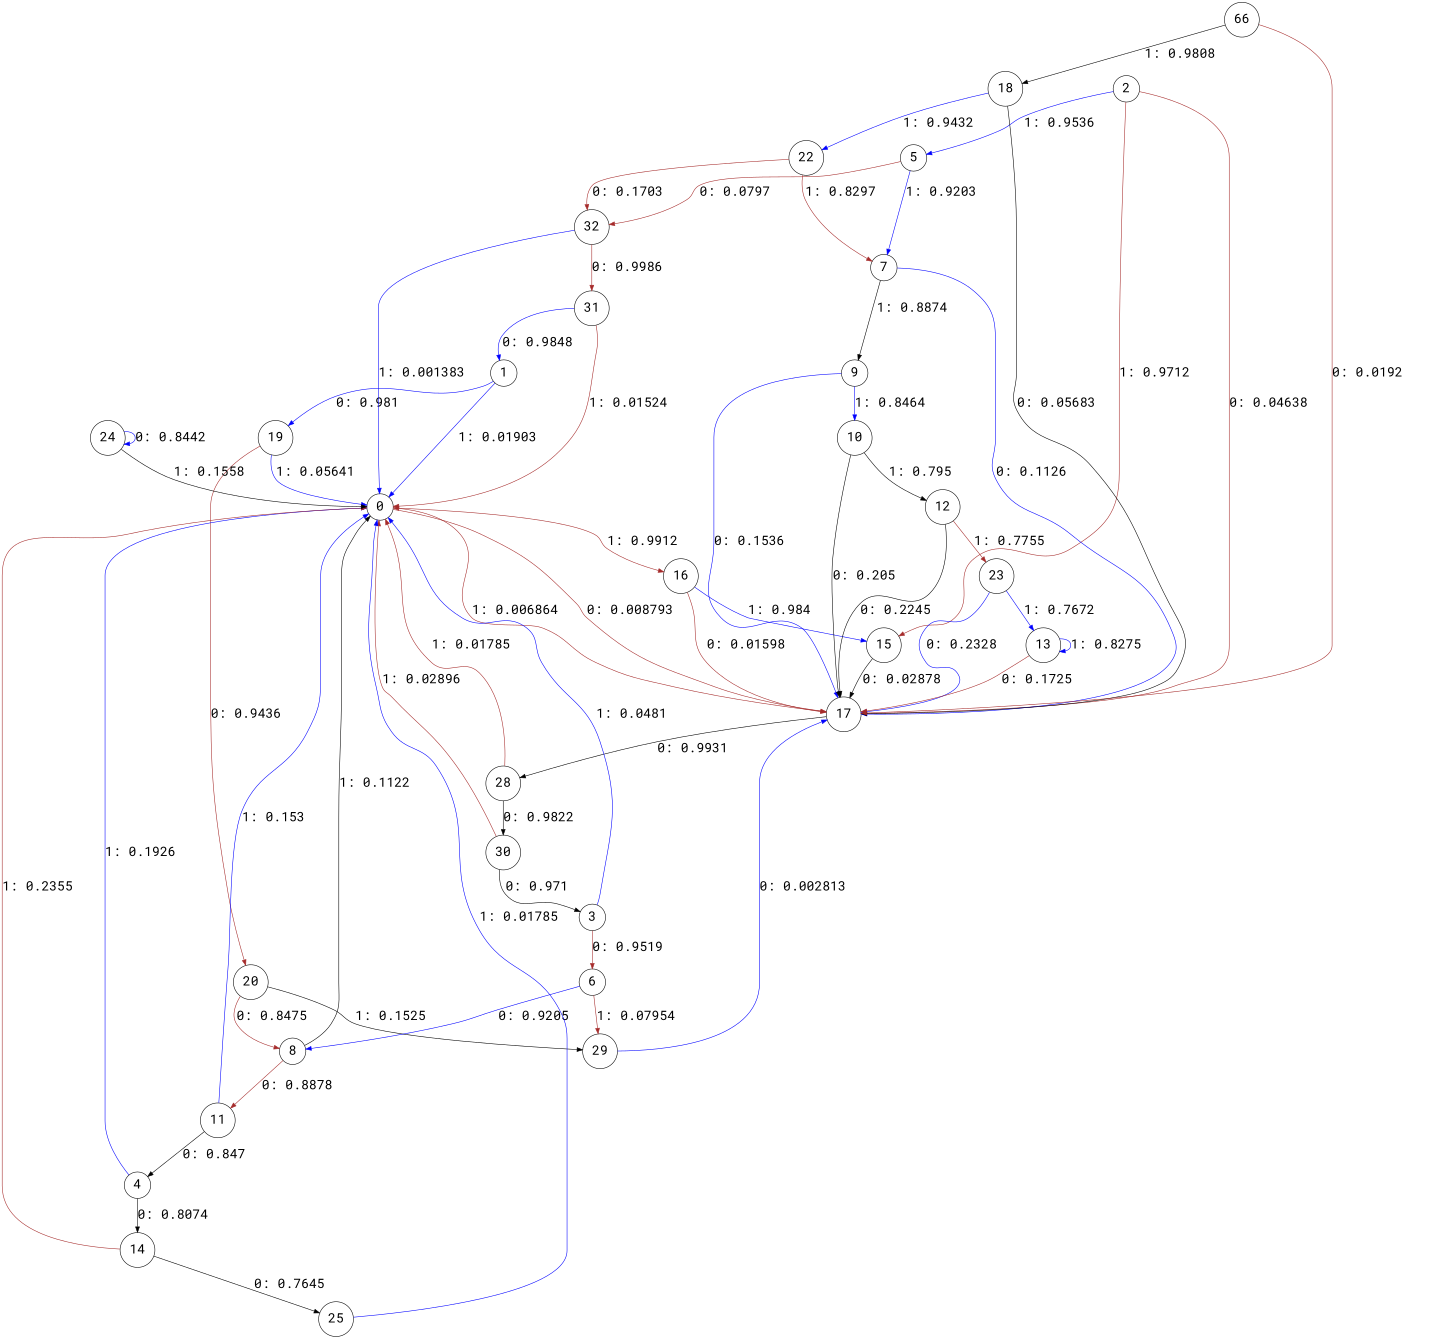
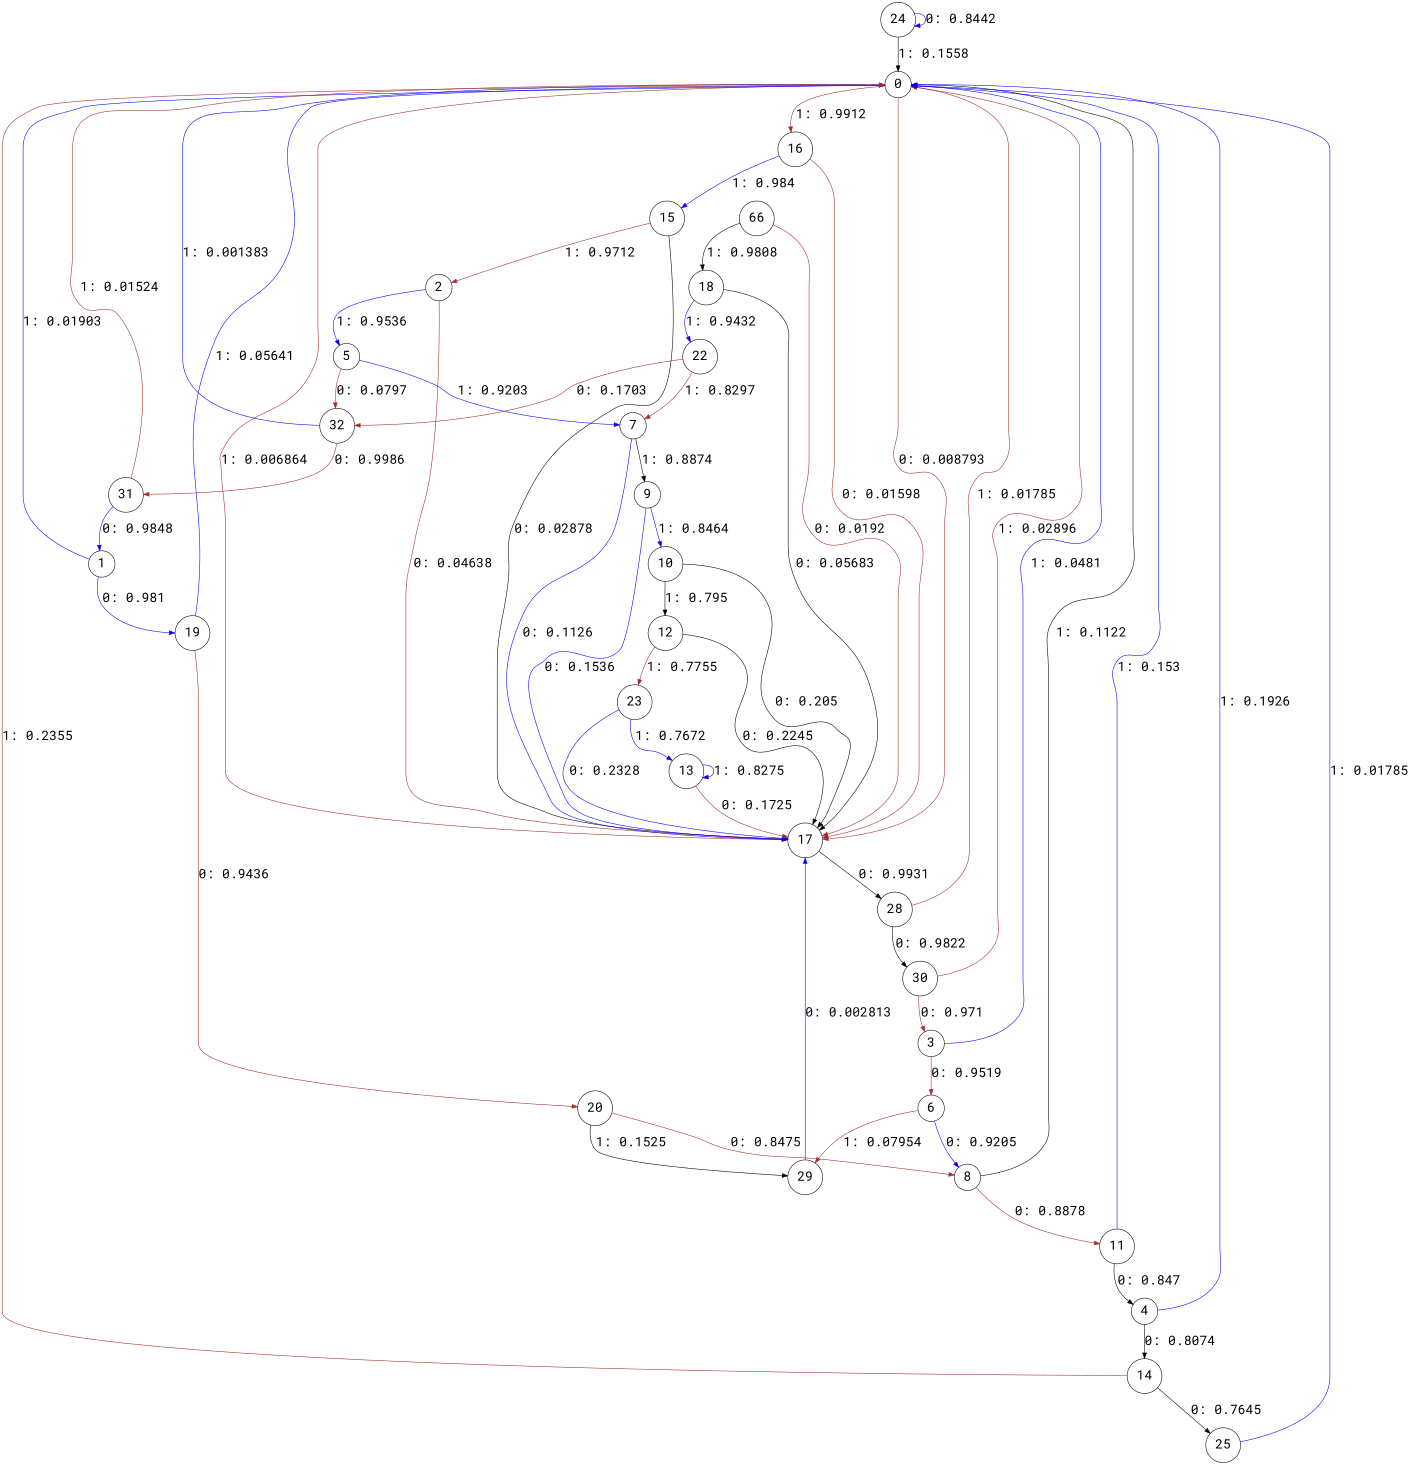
(1119, 445) -> (553, 249)
(526, 904) -> (919, 1011)
